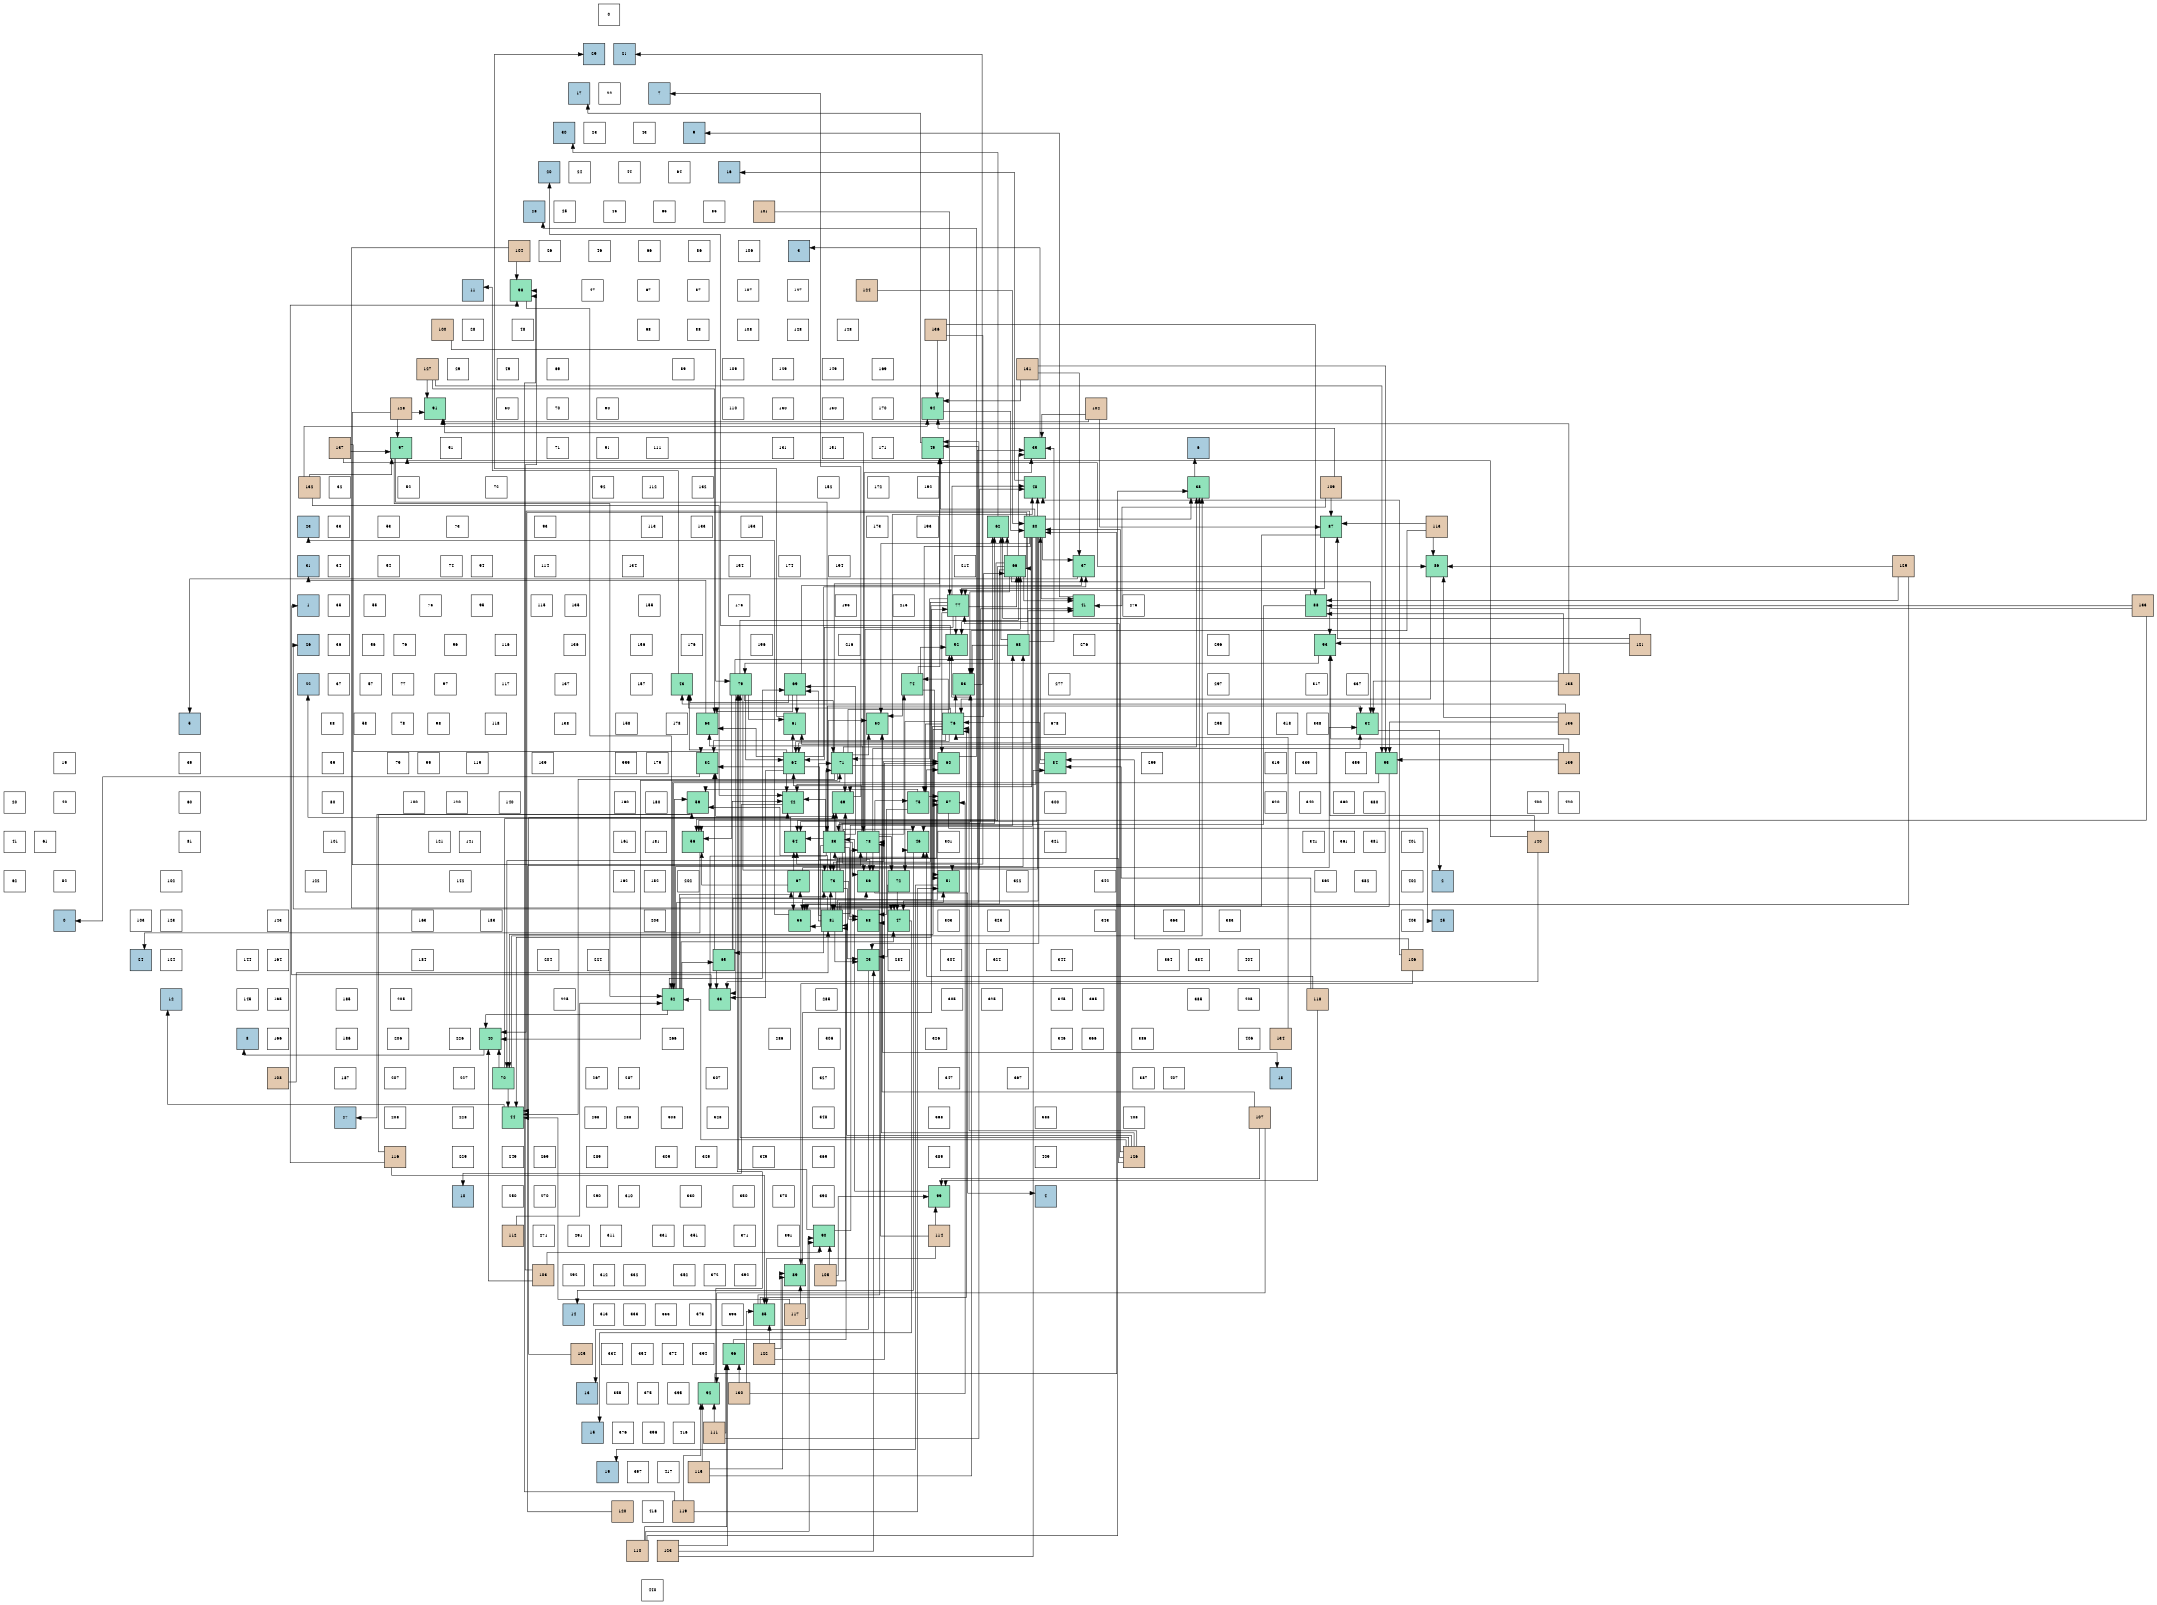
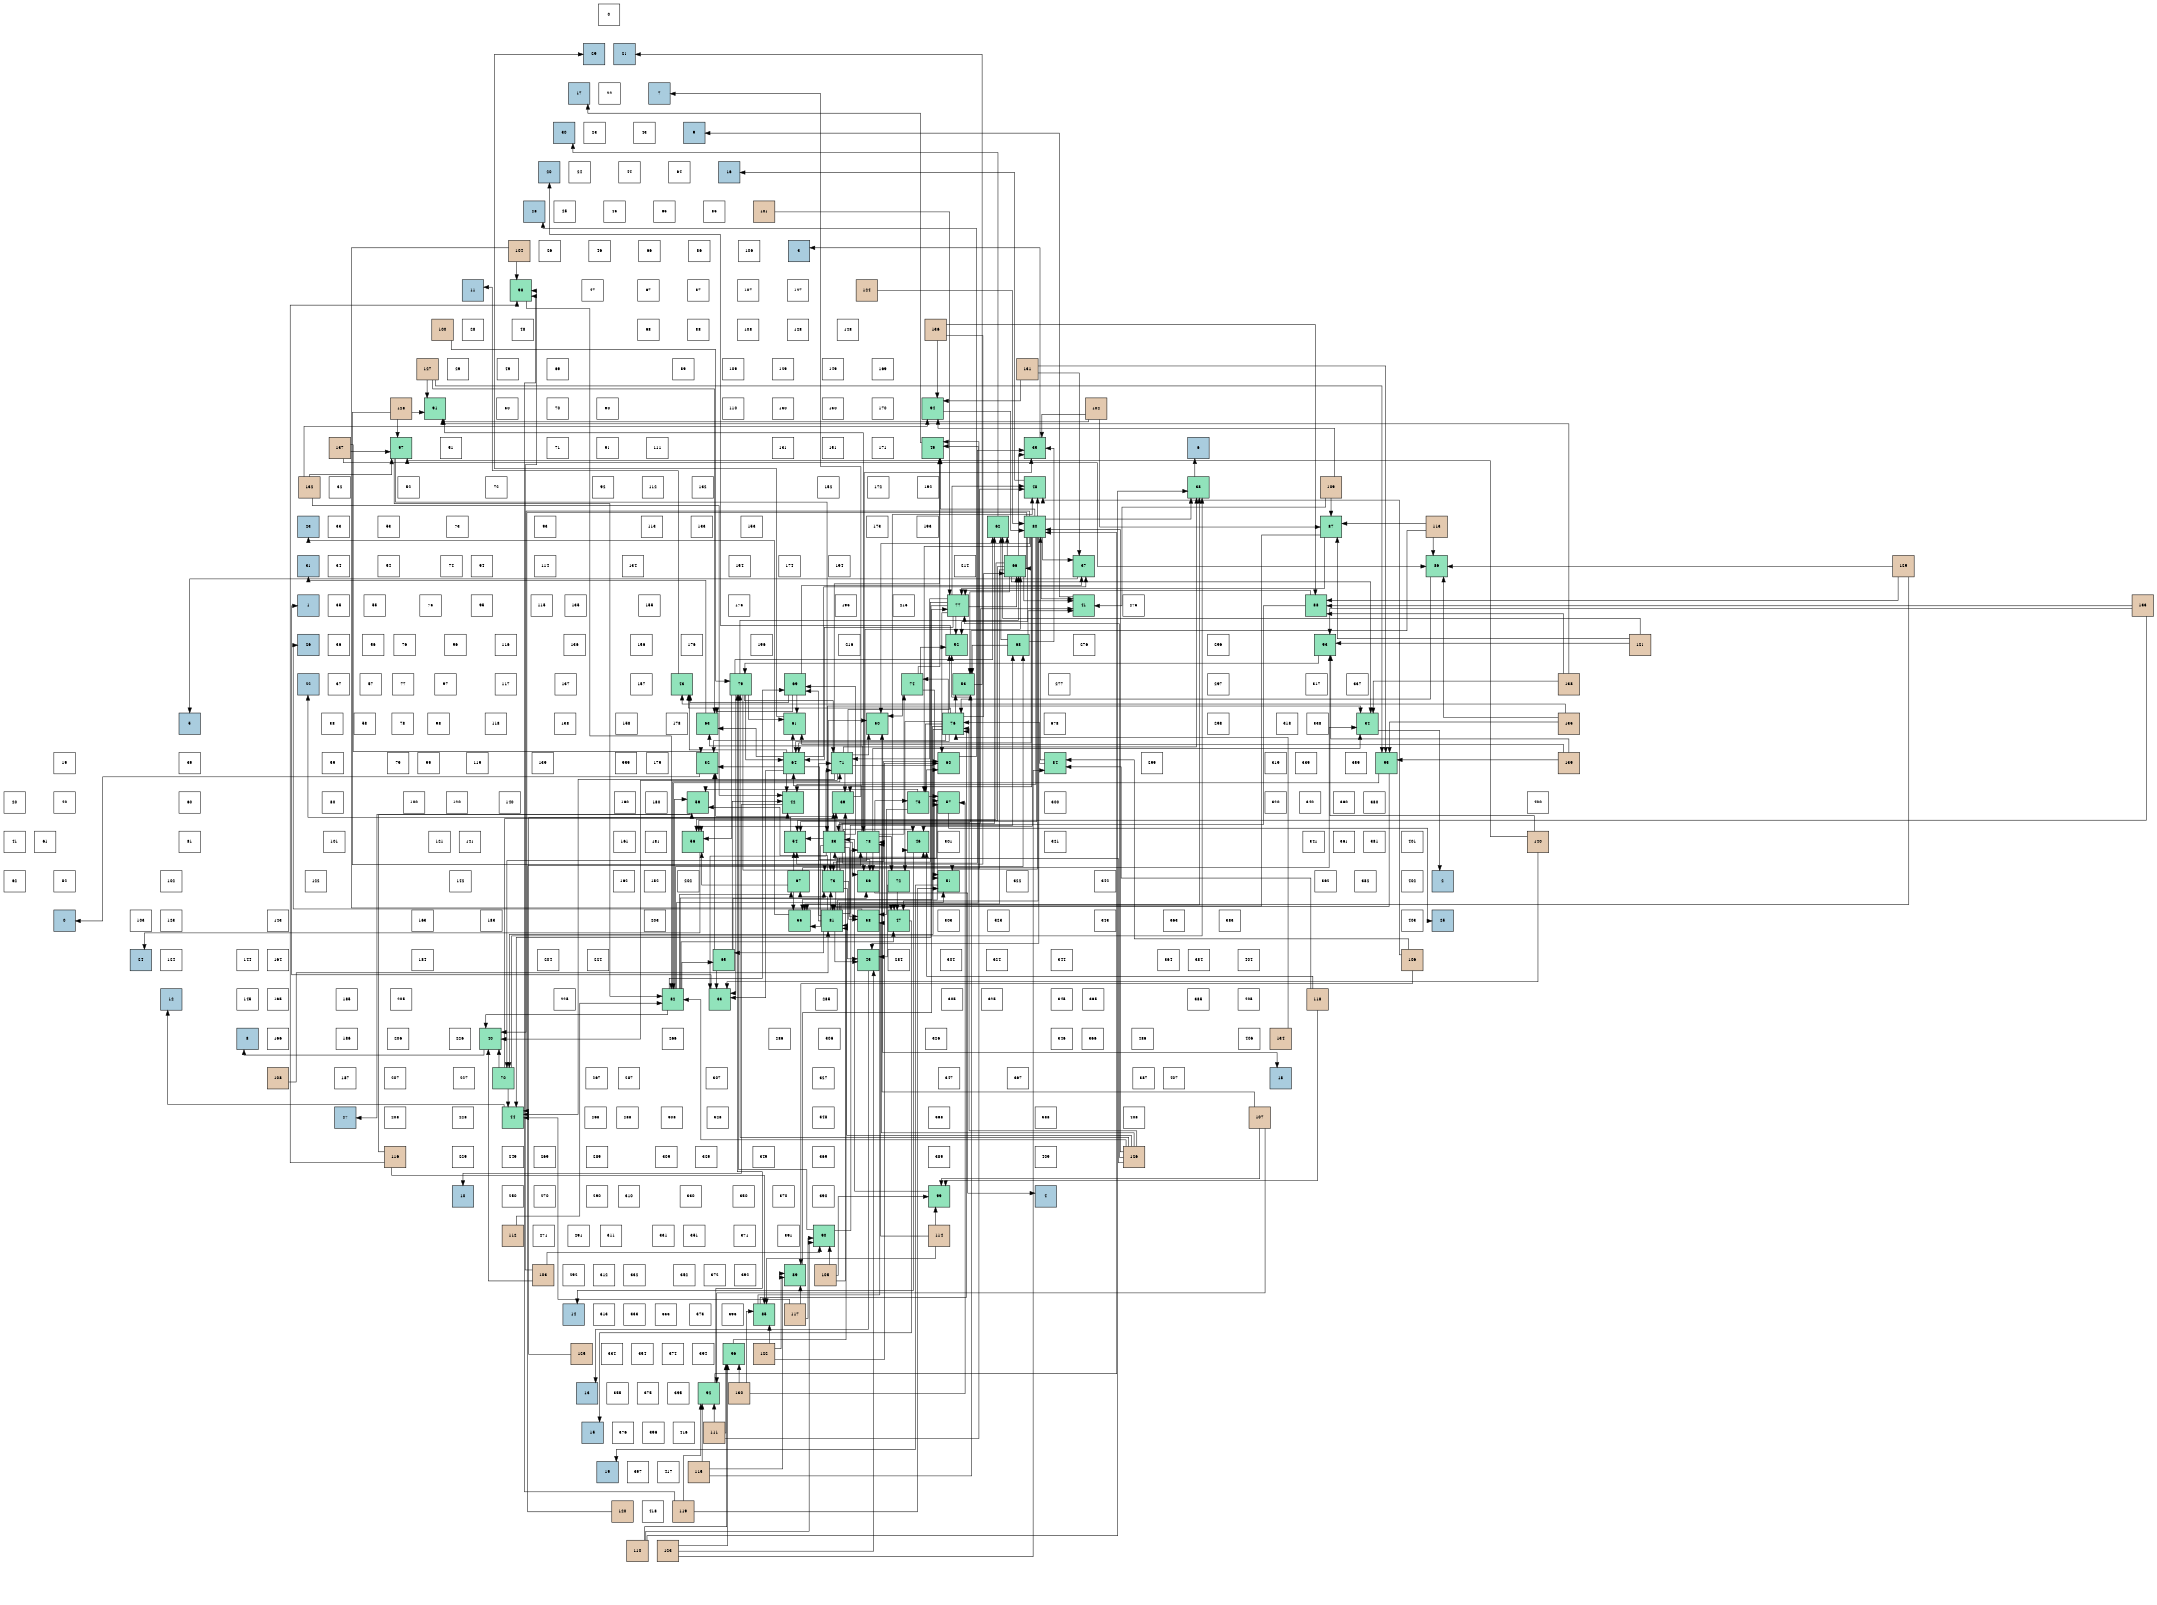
(1569, 803) -> none
(825, 807) -> none
(1143, 1039) -> (1143, 1039)
(652, 1590) -> none
